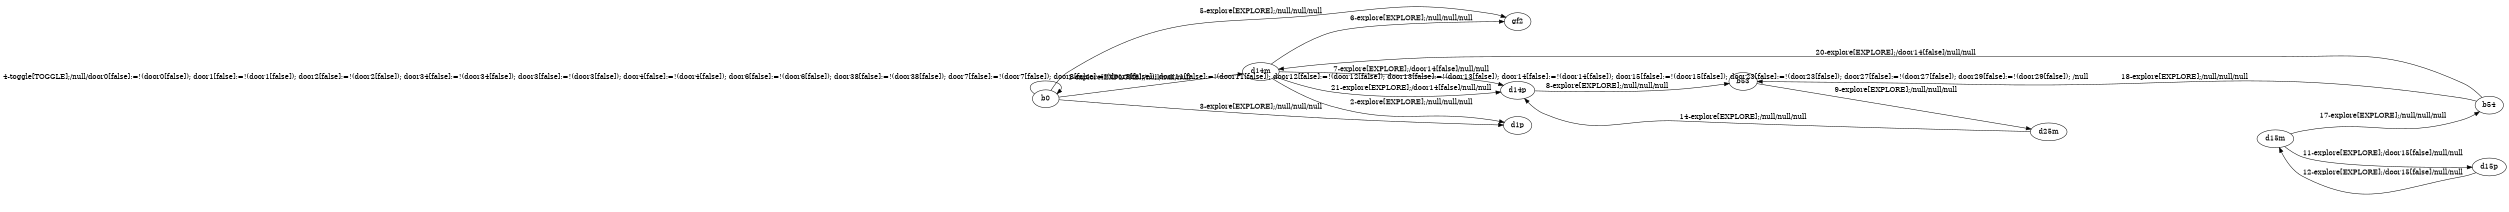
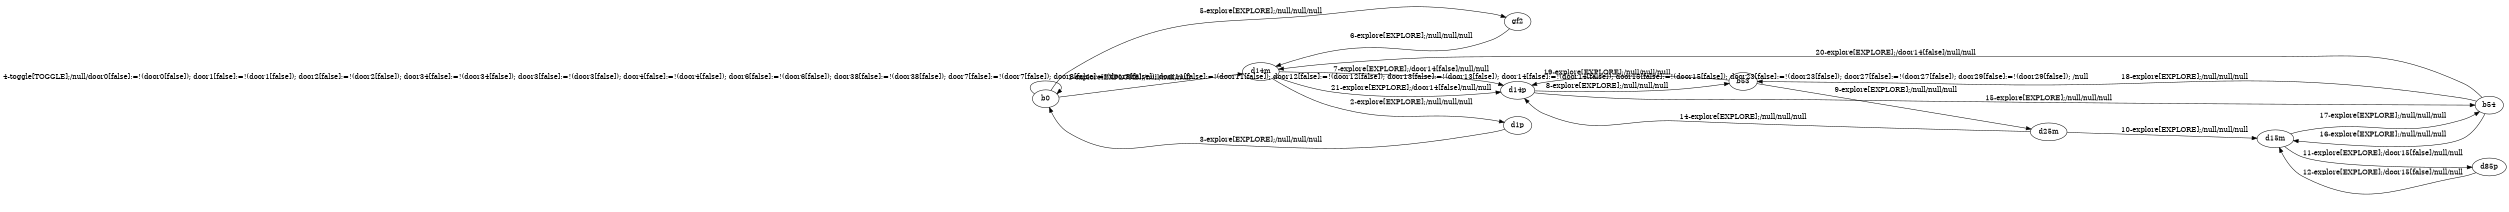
(1381, 26) -> (1396, 49)
none -> (1633, 76)
none -> (2002, 102)
(1279, 115) -> (1272, 147)
none -> (2160, 135)
none -> (2398, 147)
(2489, 167) -> (2489, 167)
